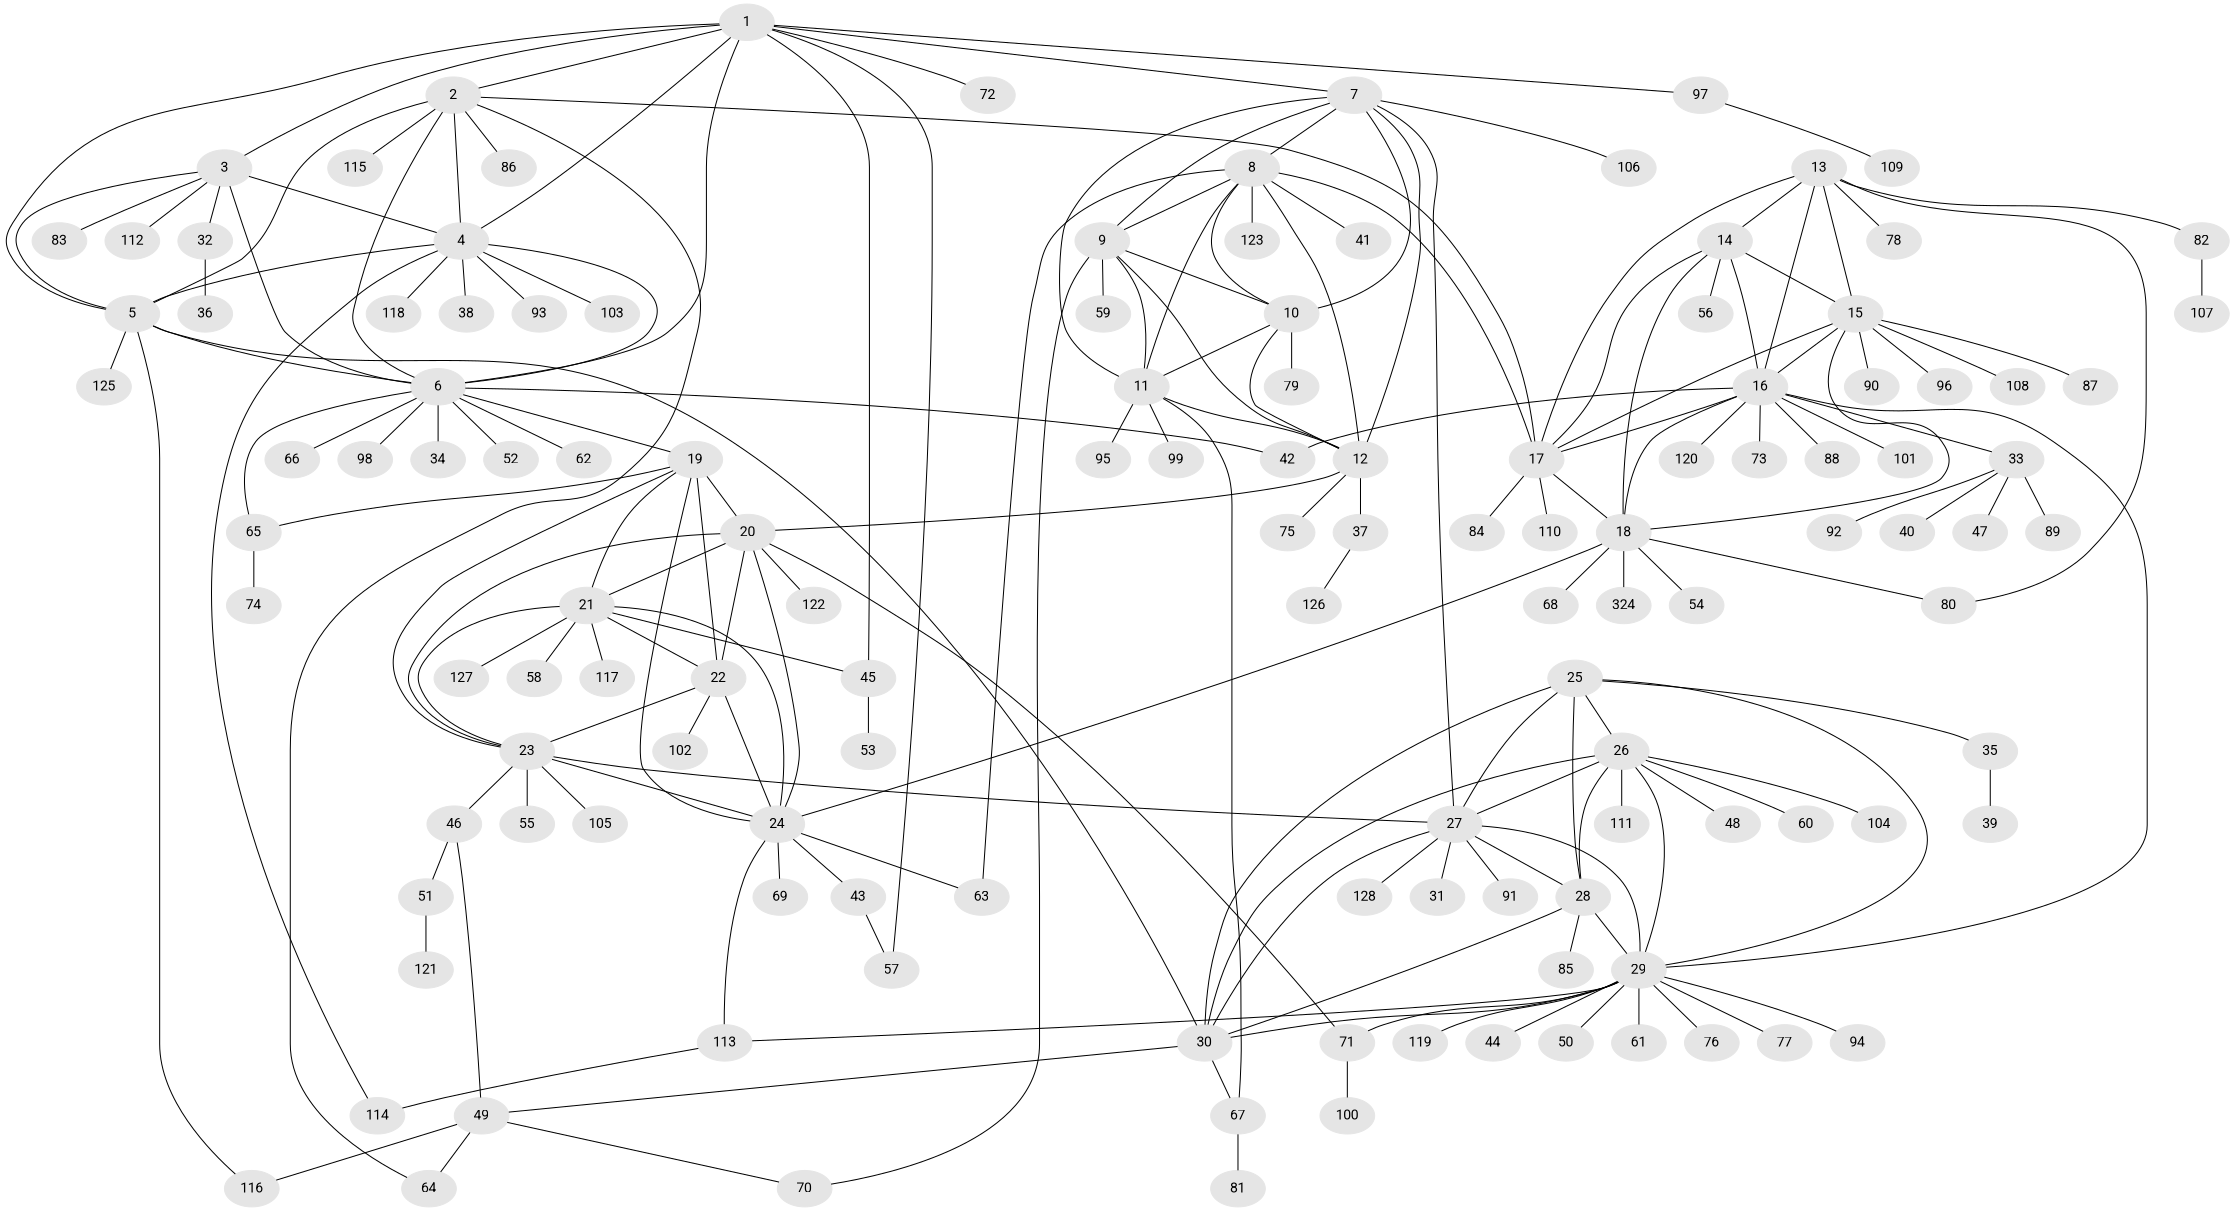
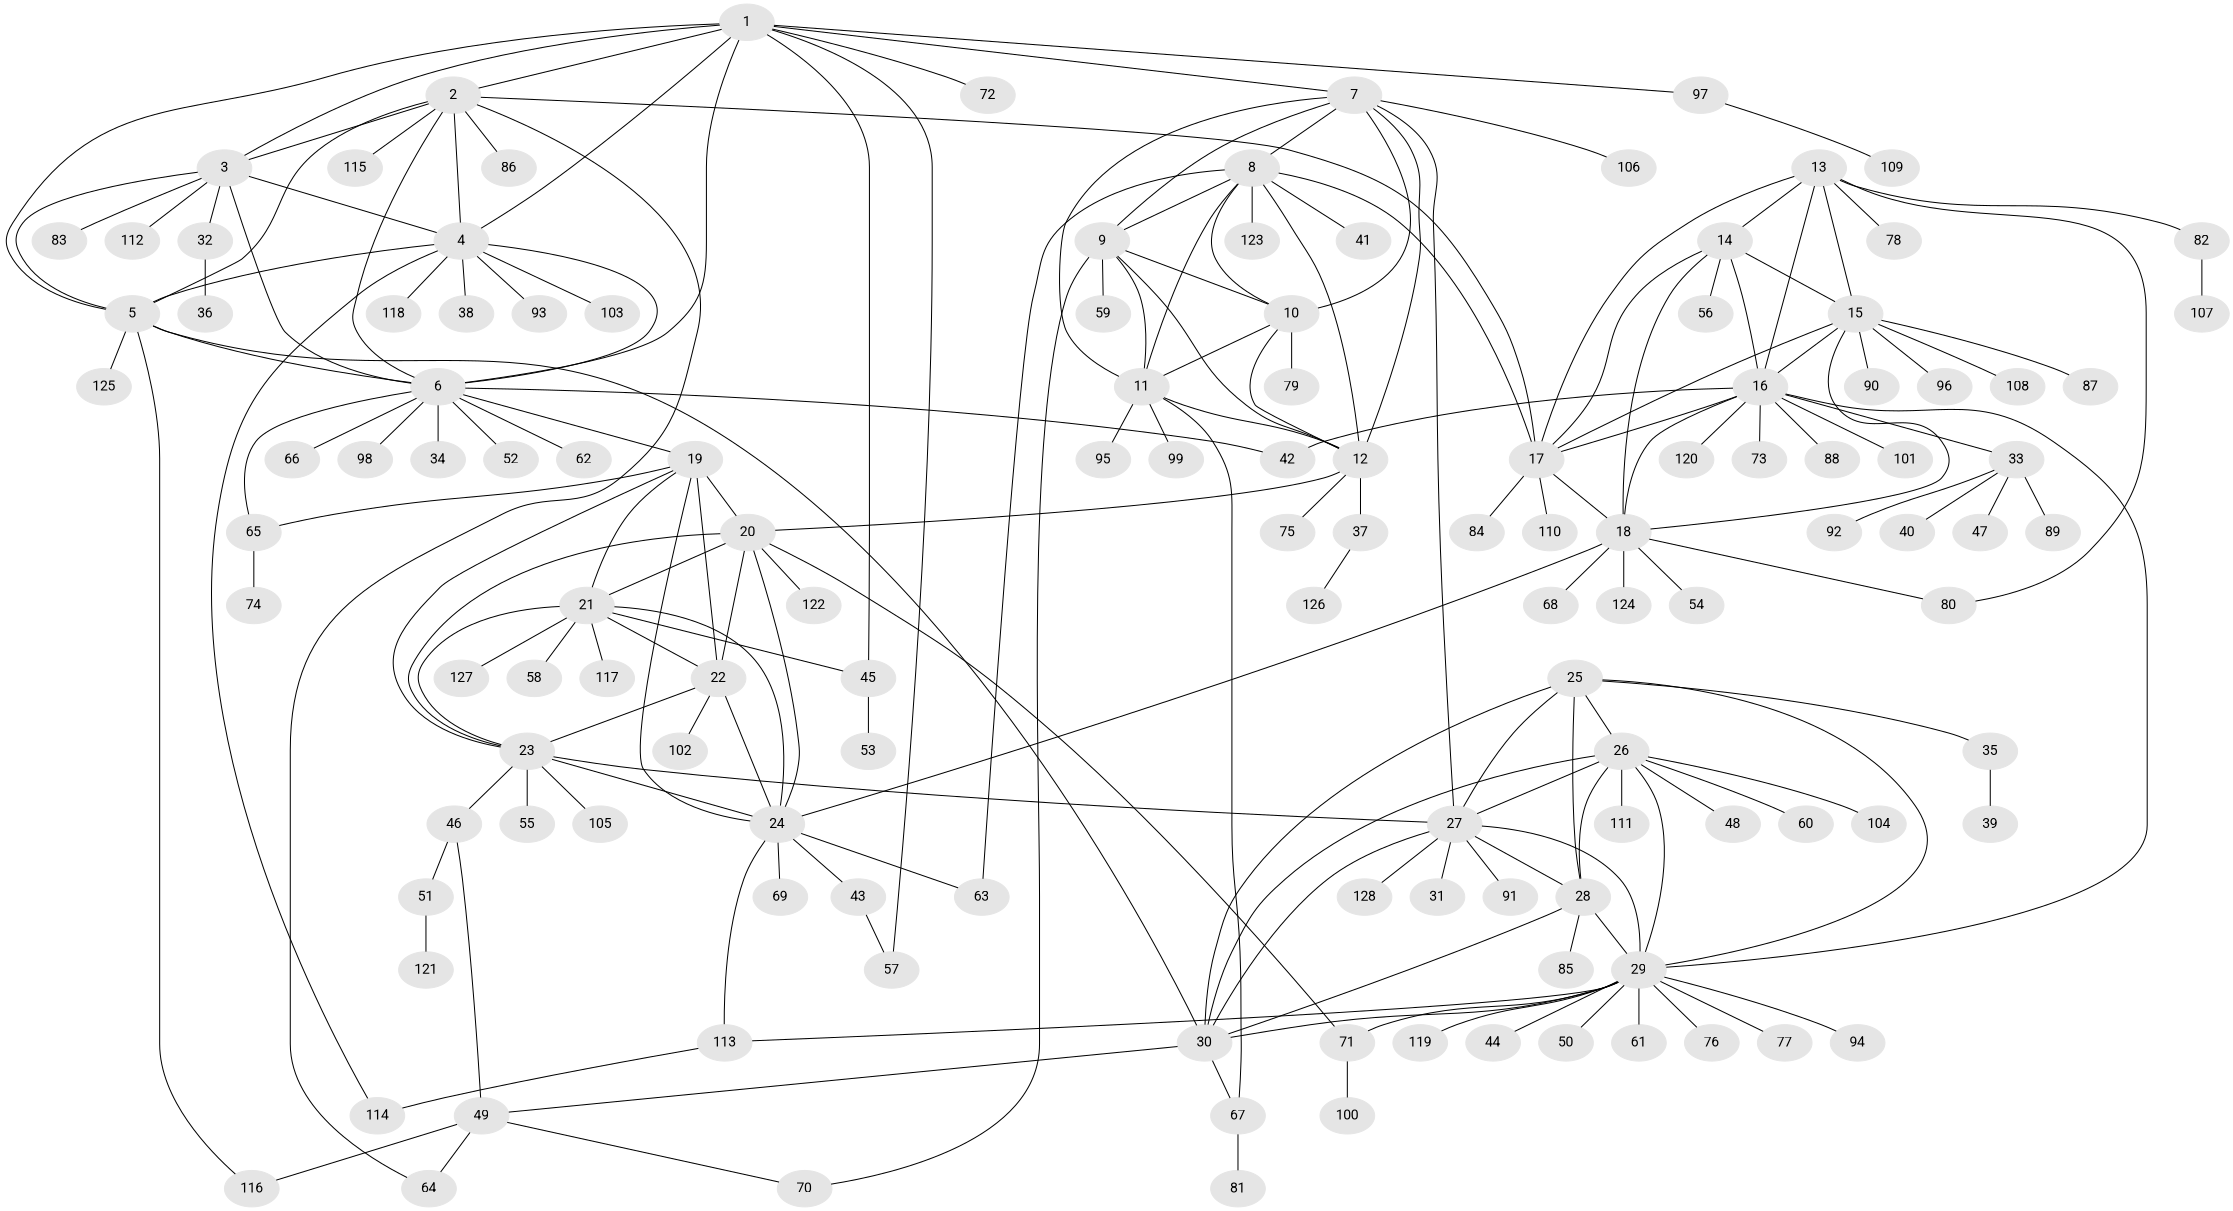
none -> (330, 134)
(1624, 605) -> (1624, 605)
